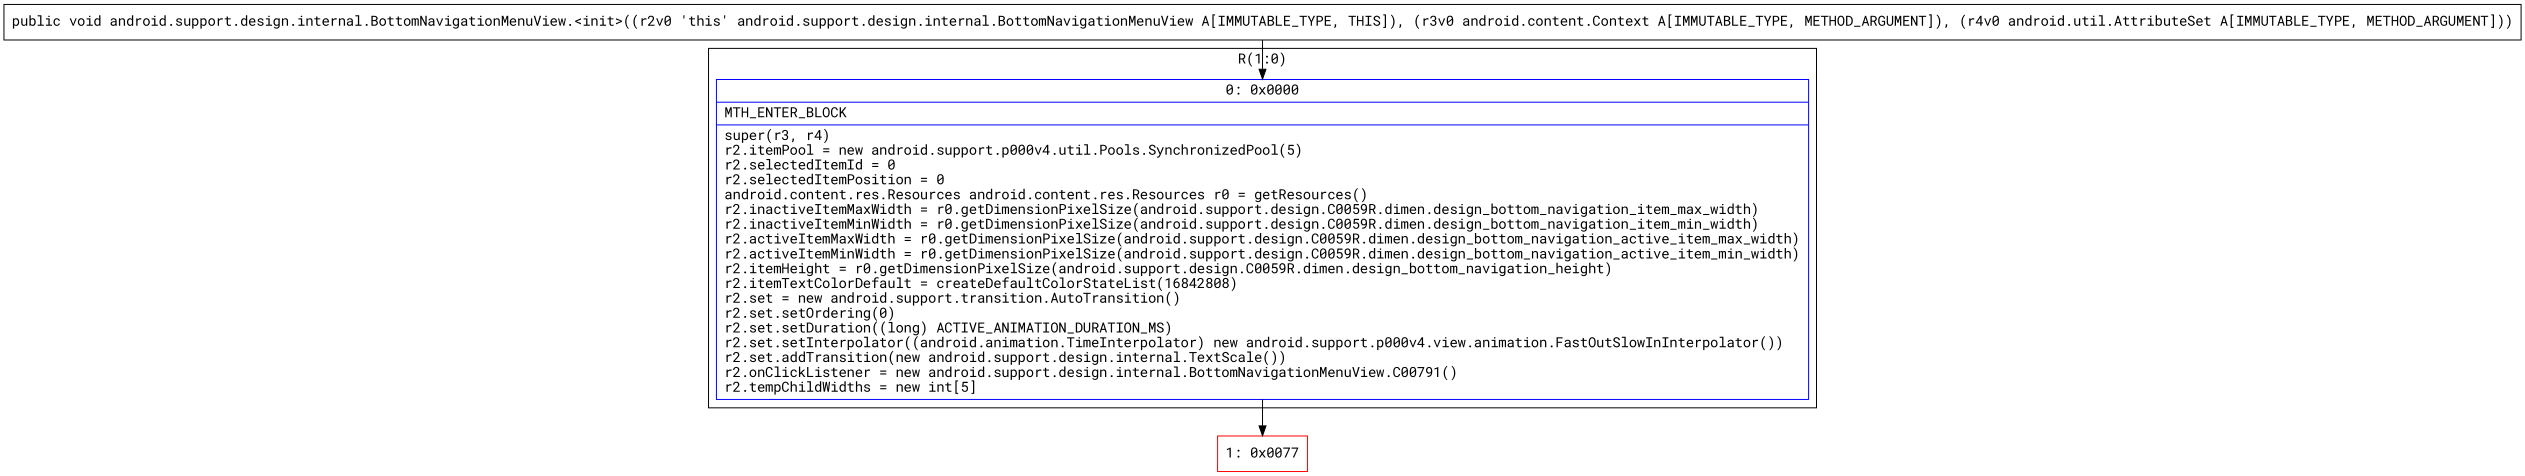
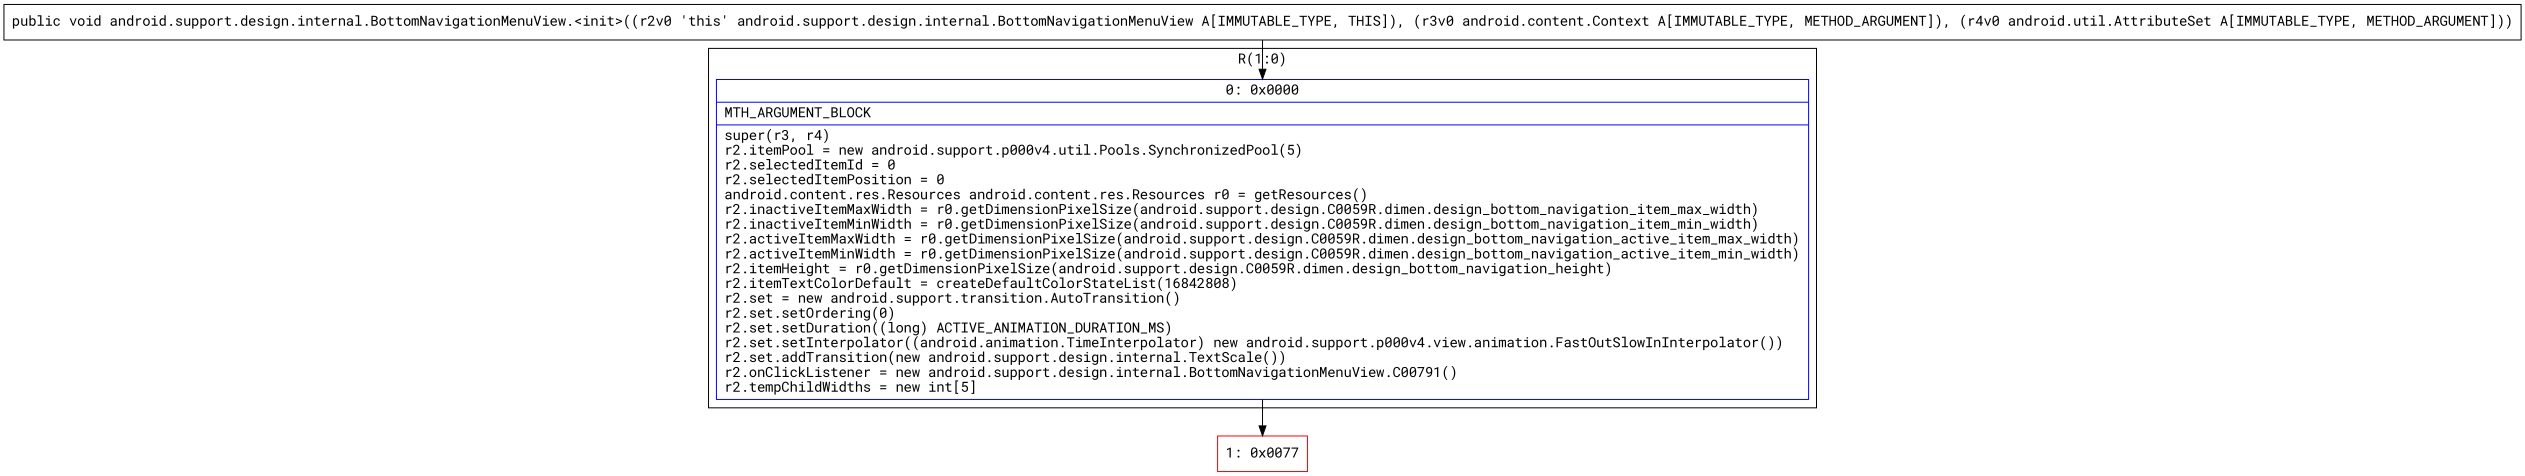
(786, 113) -> (798, 113)
